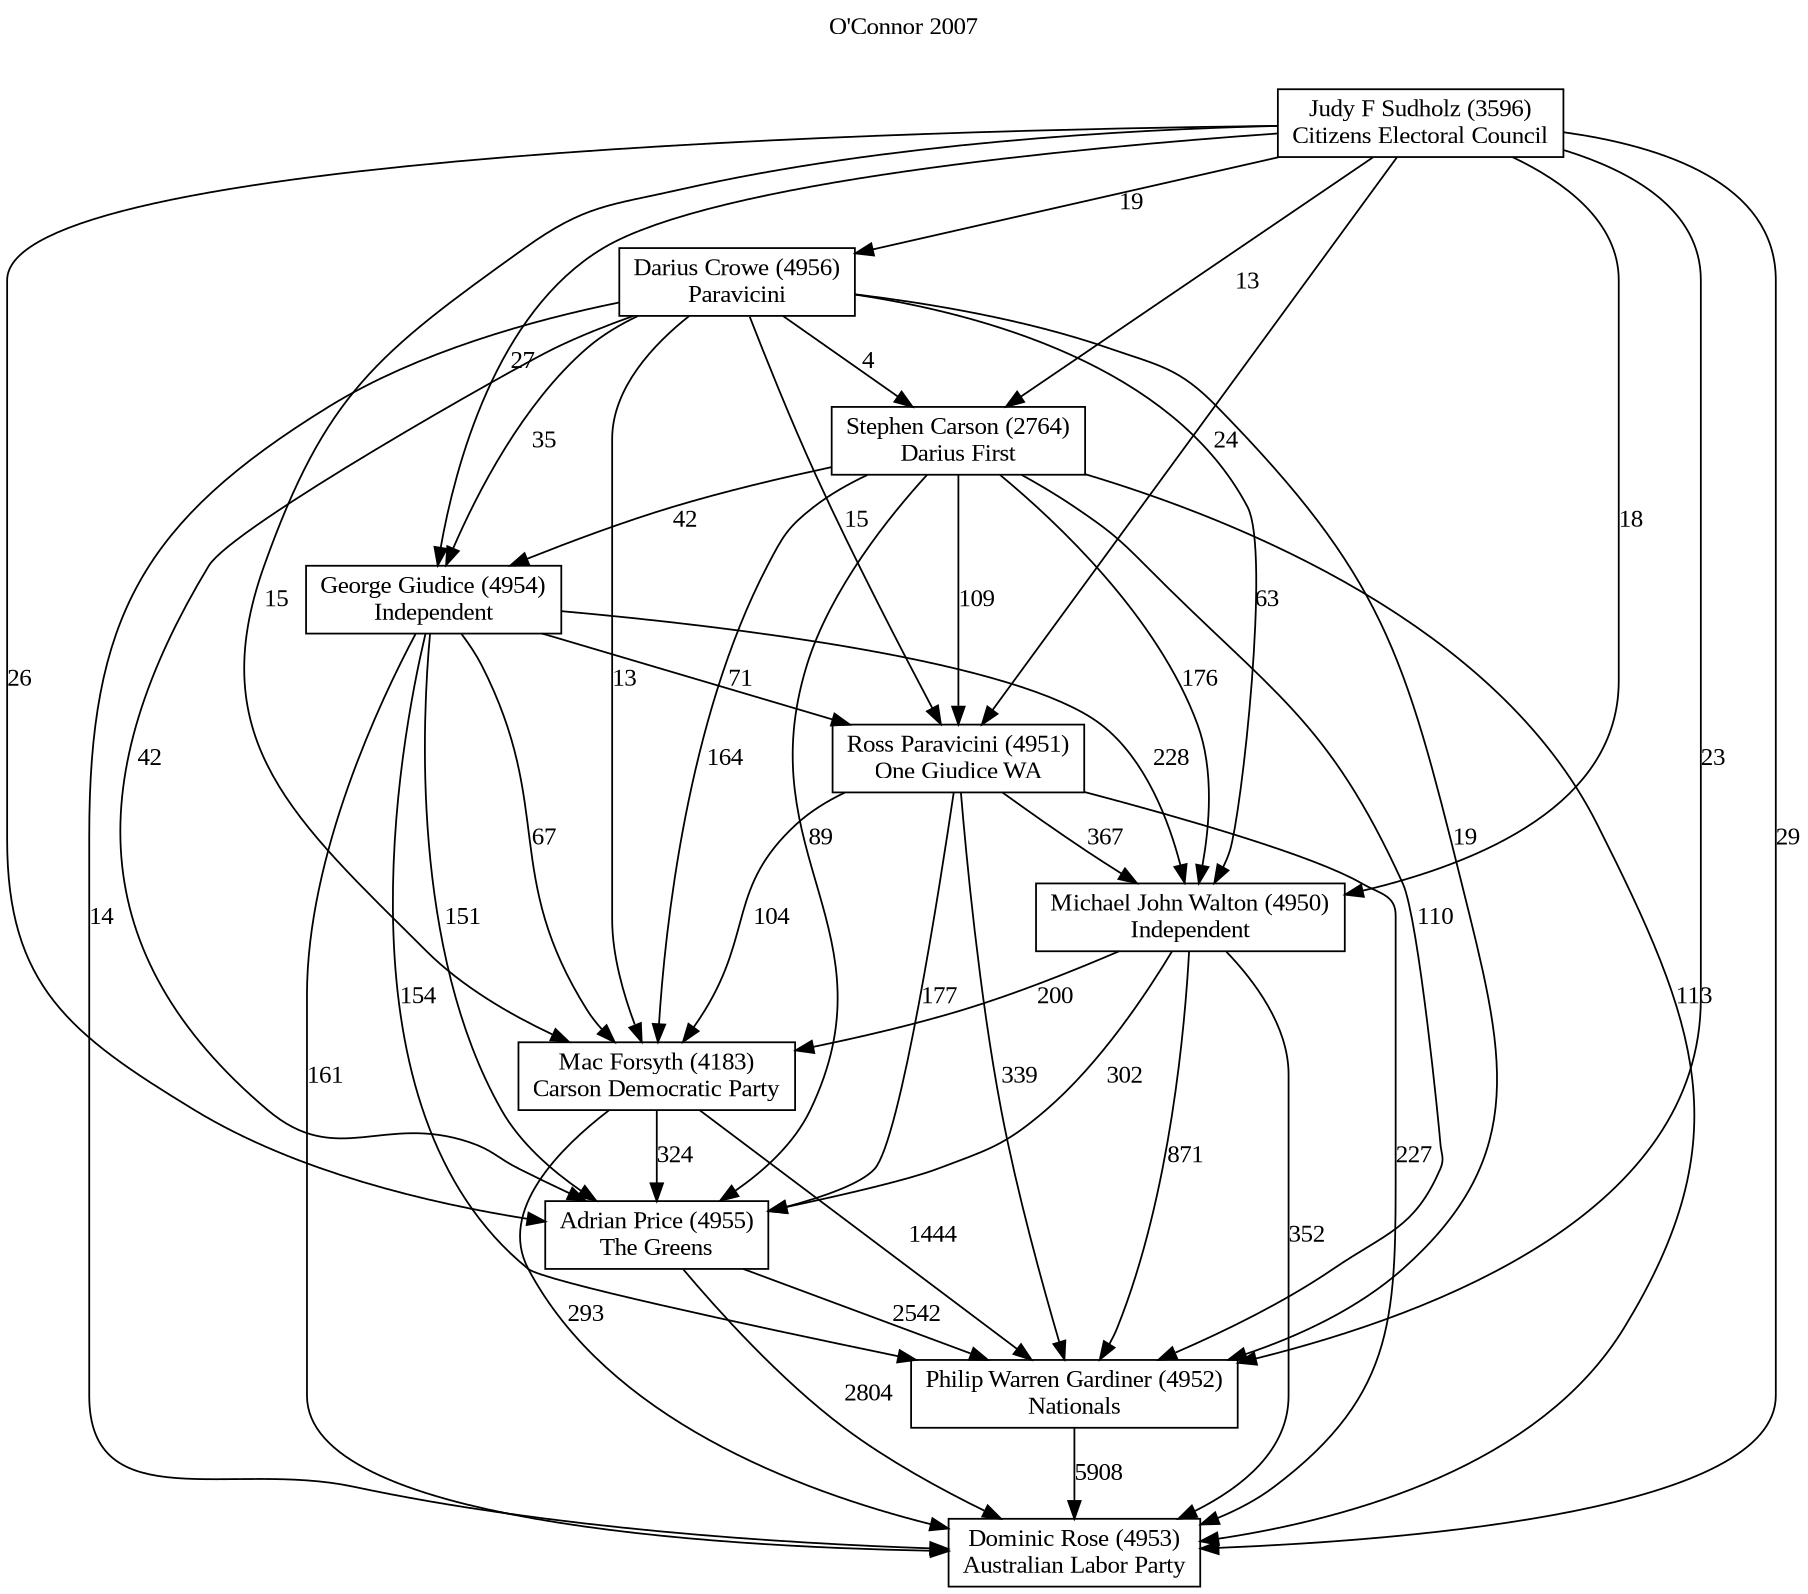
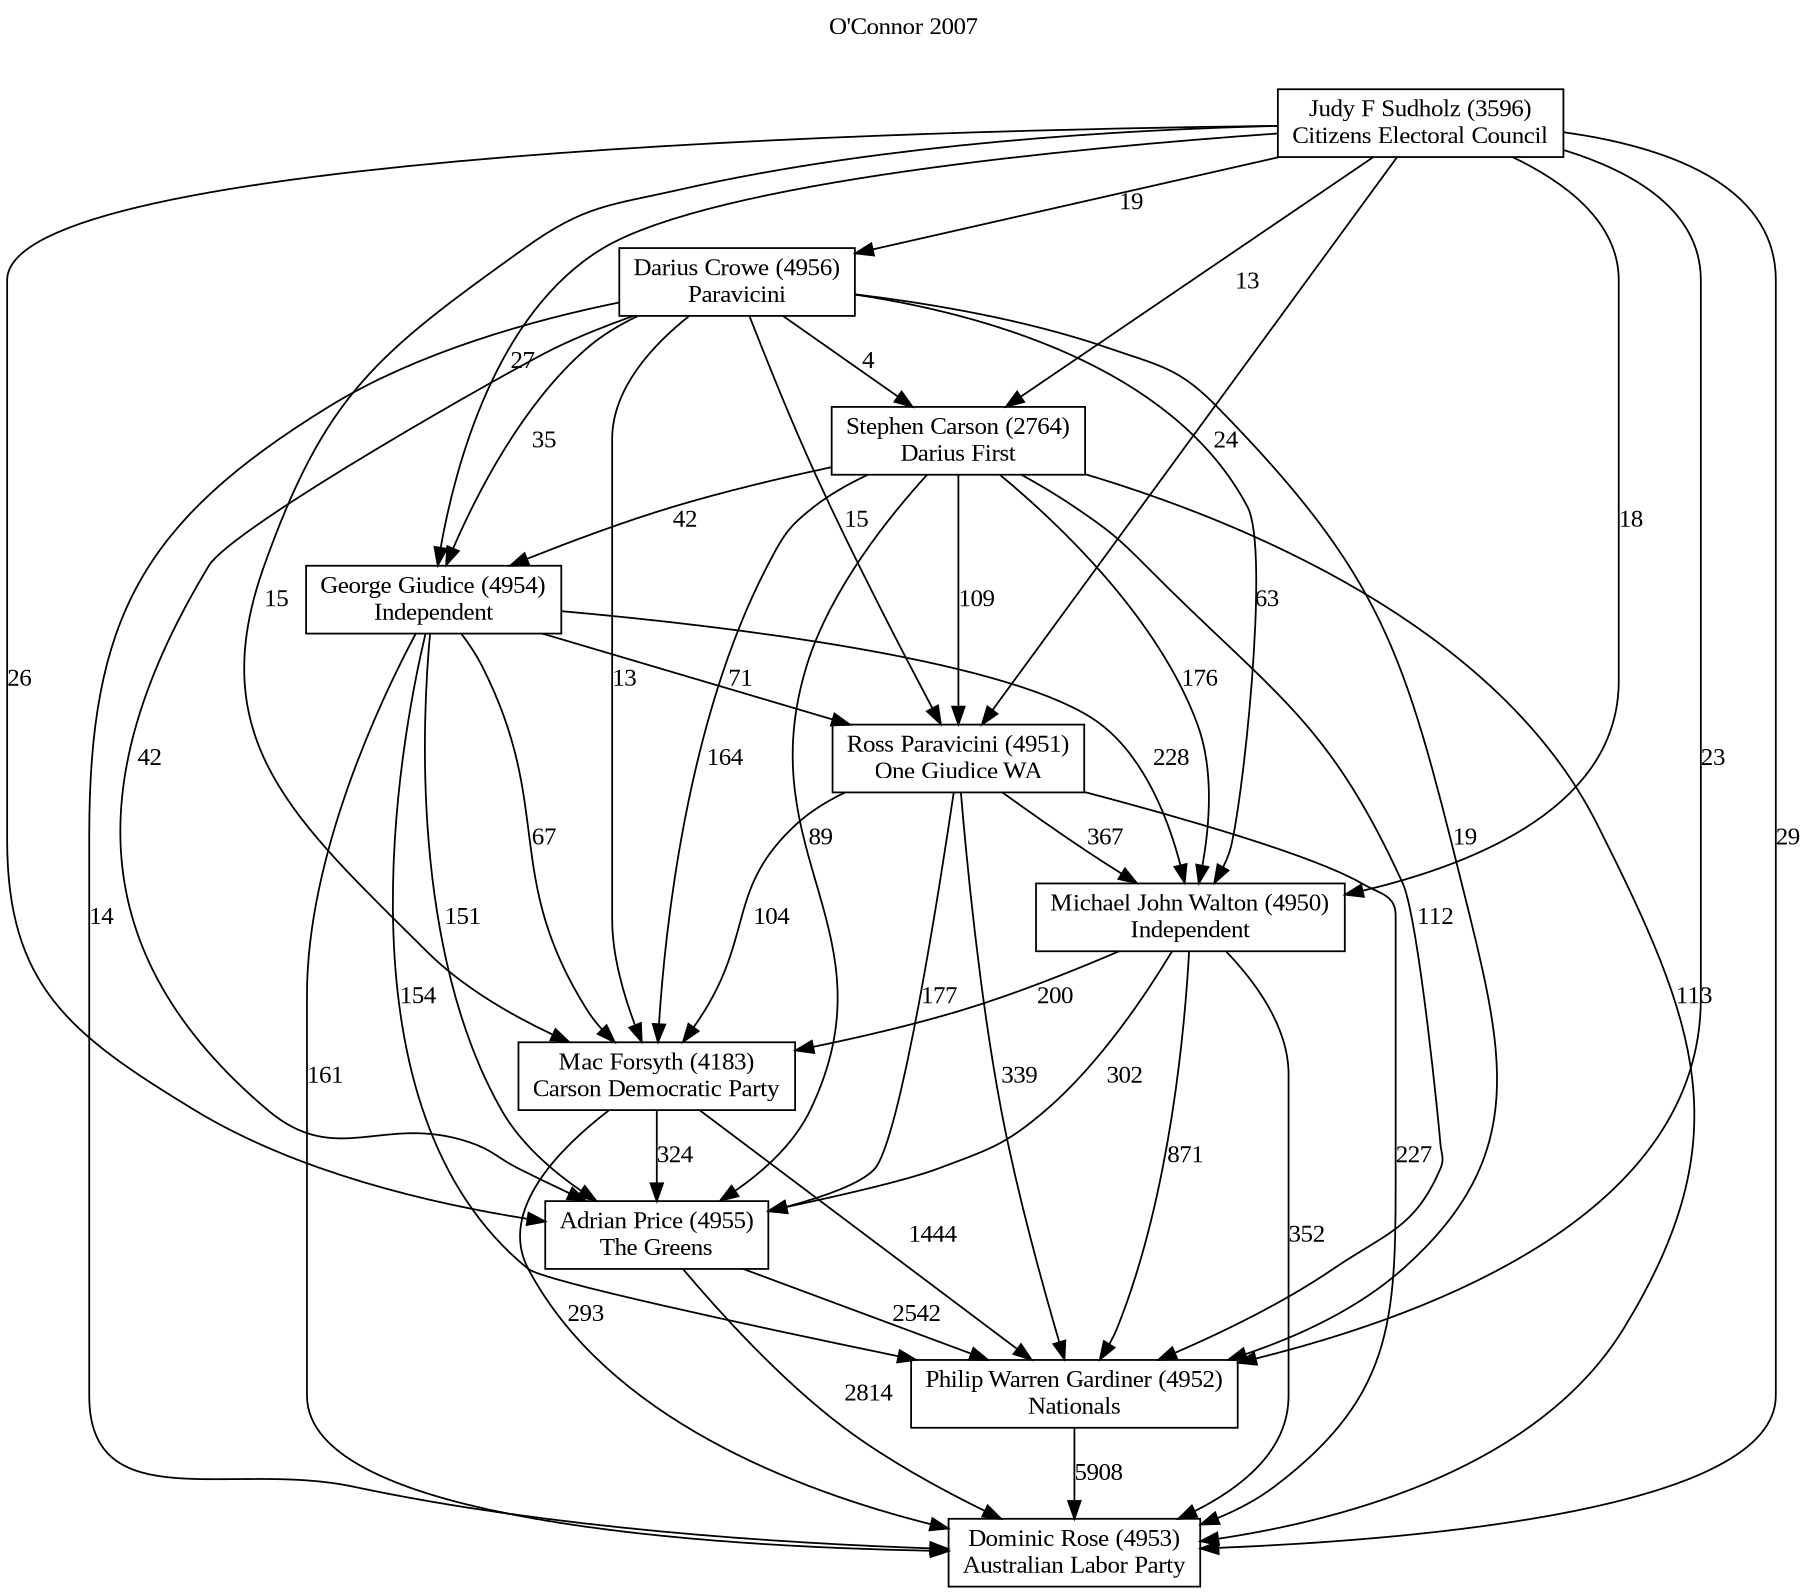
(1436, 917) -> (1436, 917)
(869, 1394) -> (869, 1394)
